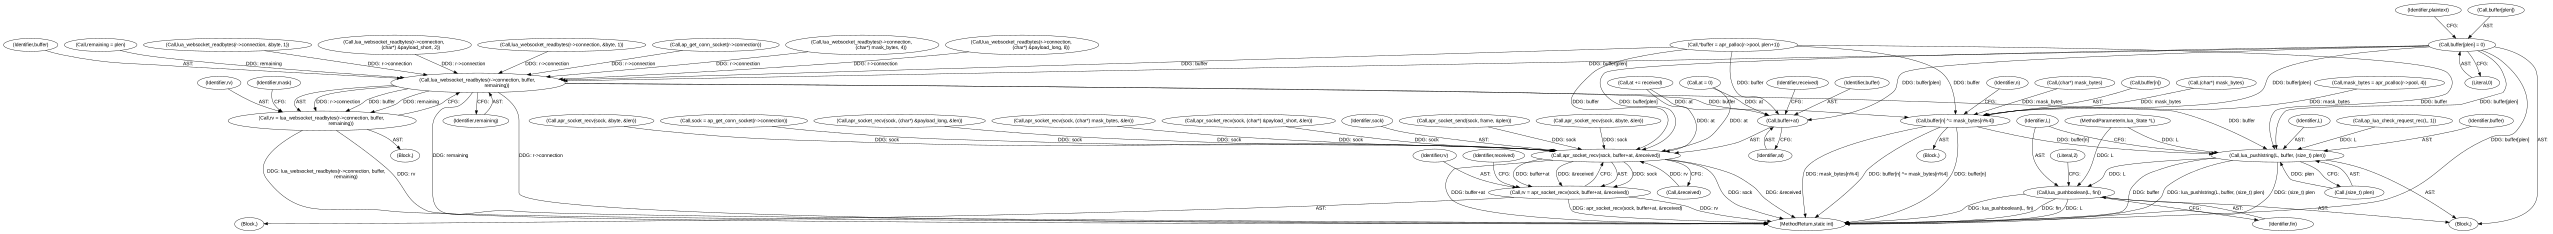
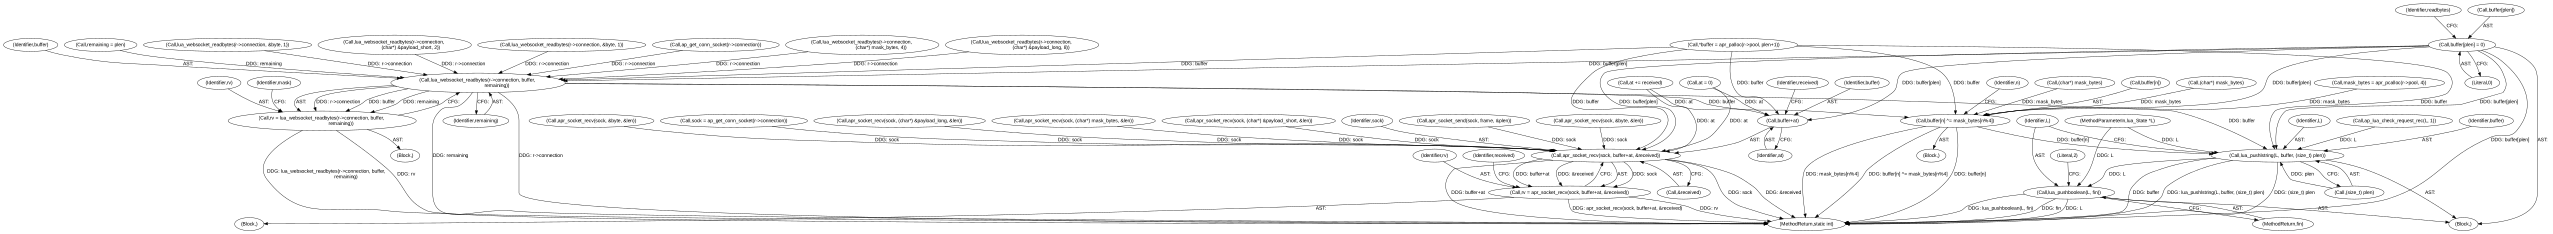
(2428, 10) -> (2428, 10)
(1679, 174) -> (1679, 174)
(2283, 224) -> (2283, 224)
